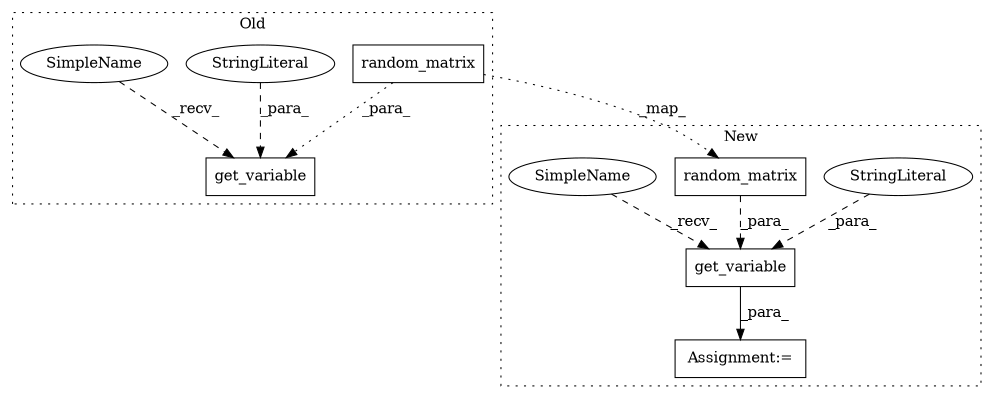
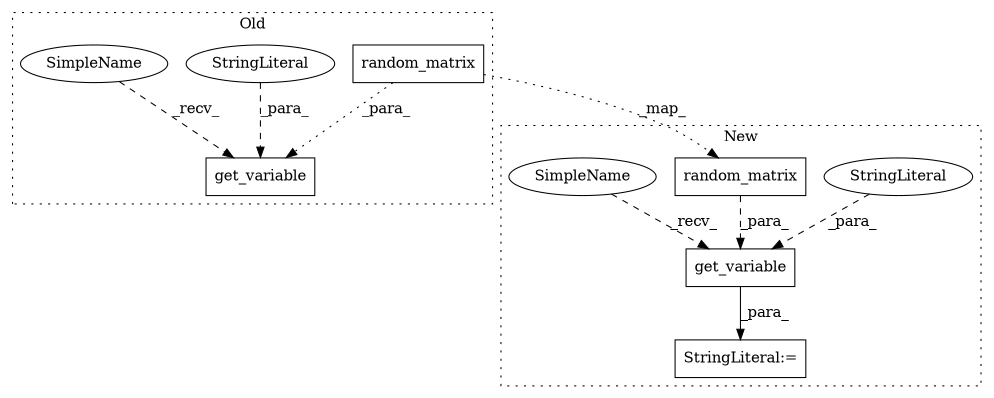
(740, 359) -> (740, 359)
